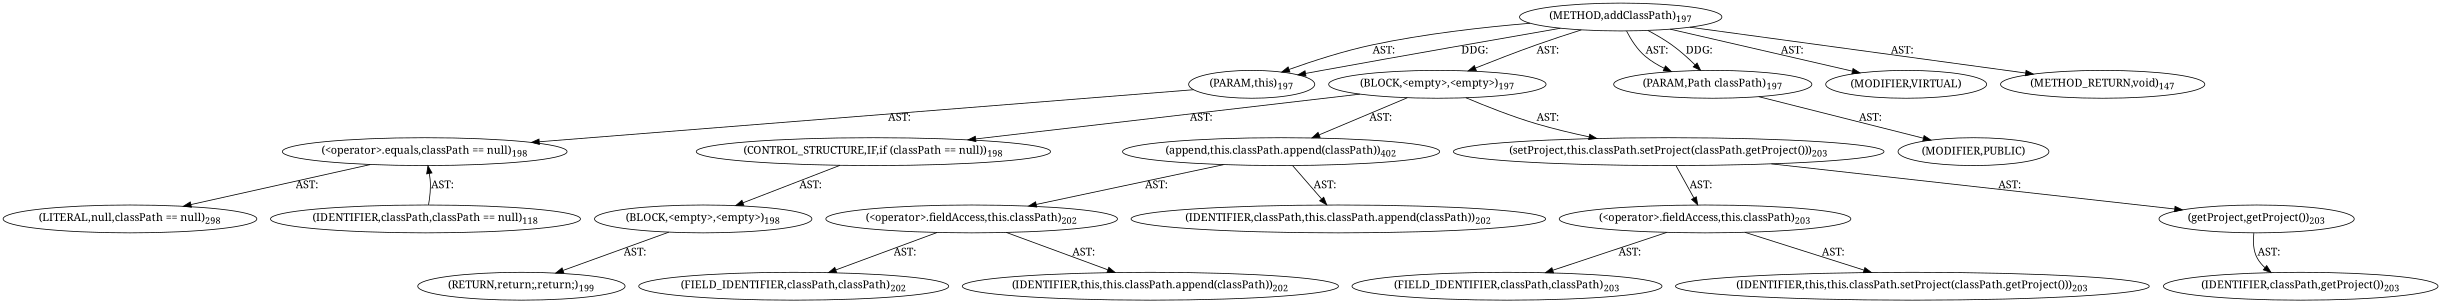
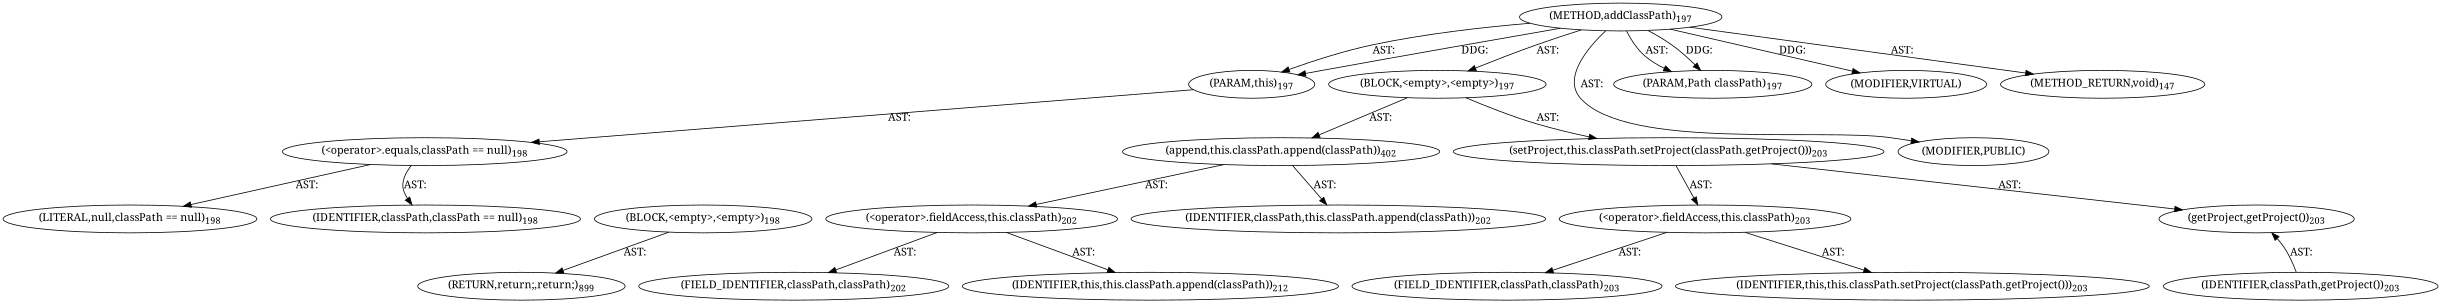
(1794, 51) -> (1794, 51)
(1841, 117) -> (1703, 132)
(873, 152) -> none
(430, 189) -> (403, 181)
(213, 218) -> (213, 218)
(530, 218) -> (530, 218)
(2255, 252) -> (2288, 255)
(587, 285) -> (587, 285)
(1281, 285) -> (1281, 285)
